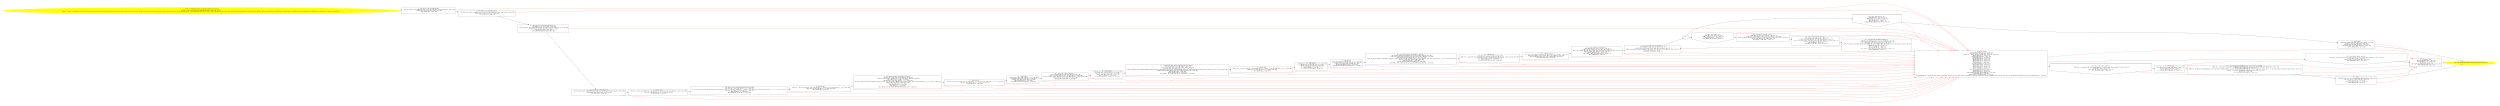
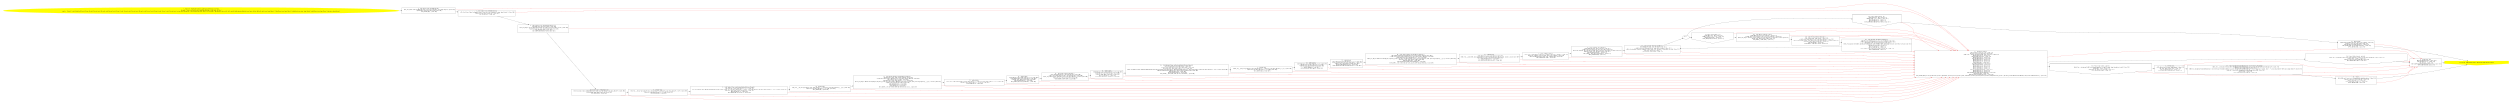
(2470, 63) -> (2477, 63)
